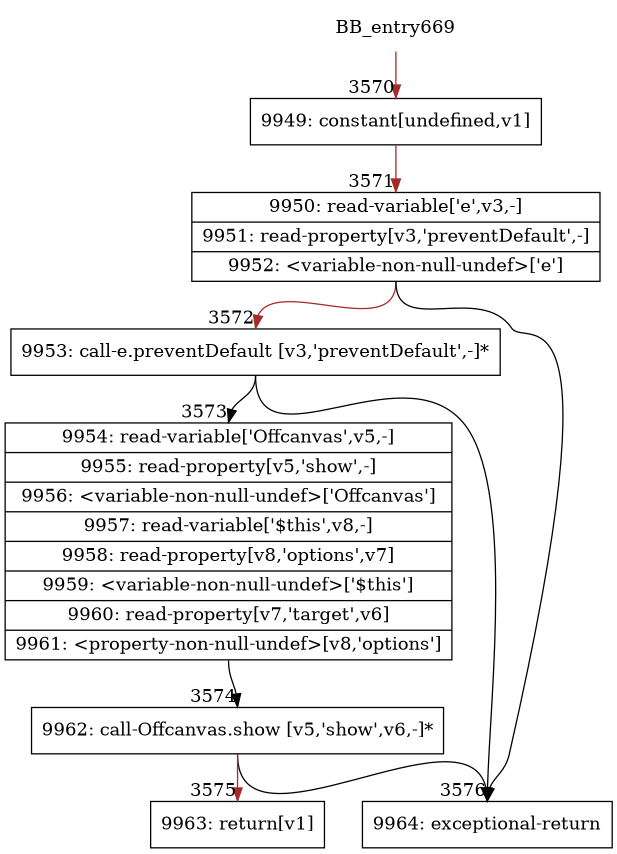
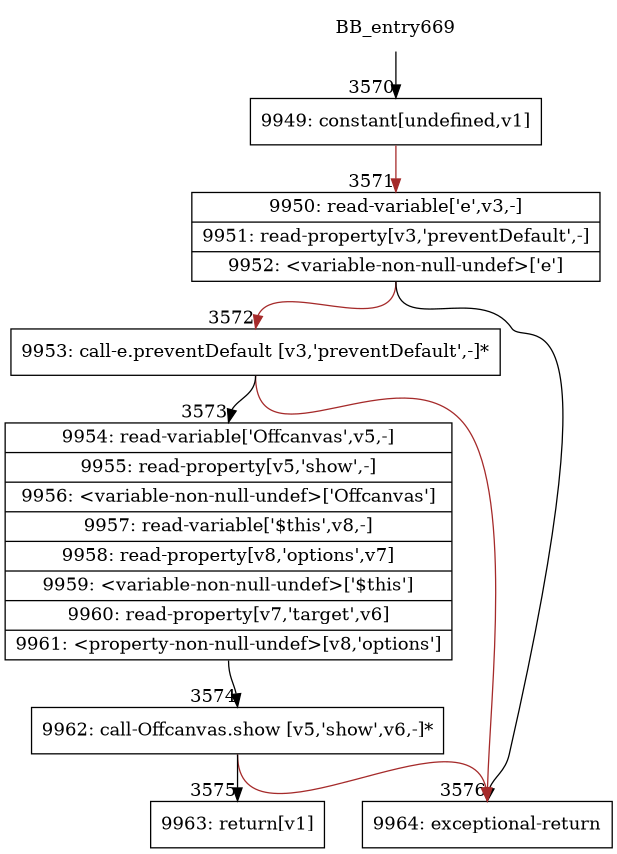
(396, 68) -> (396, 68)
(487, 483) -> (487, 483)
(238, 779) -> (238, 779)
(356, 779) -> (356, 779)
